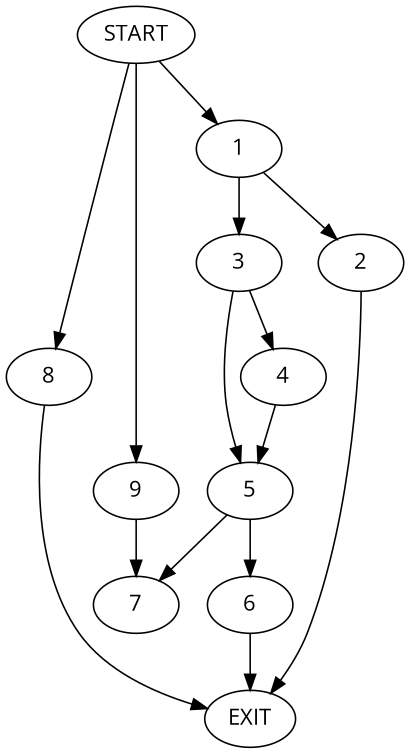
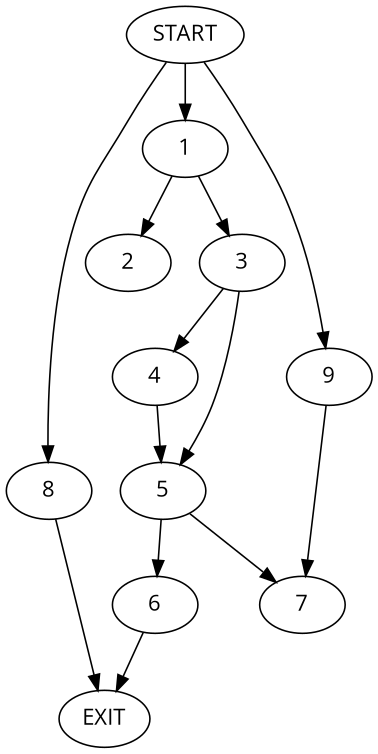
(344, 491) -> none
